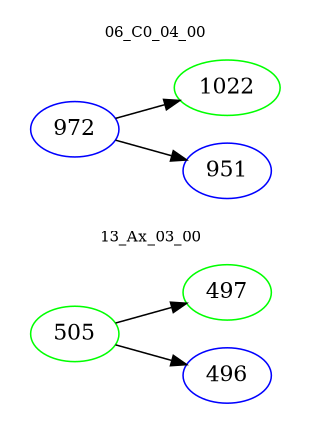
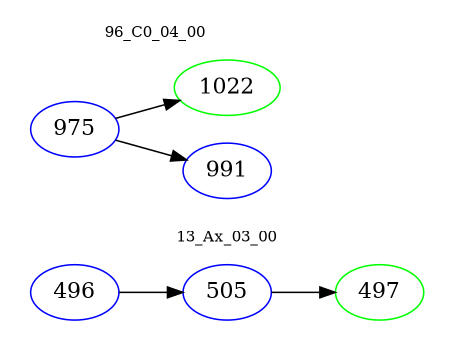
(155, 33) -> (155, 33)
(75, 129) -> (75, 129)
(227, 171) -> (227, 171)
(75, 334) -> (227, 292)
(144, 353) -> (143, 292)
